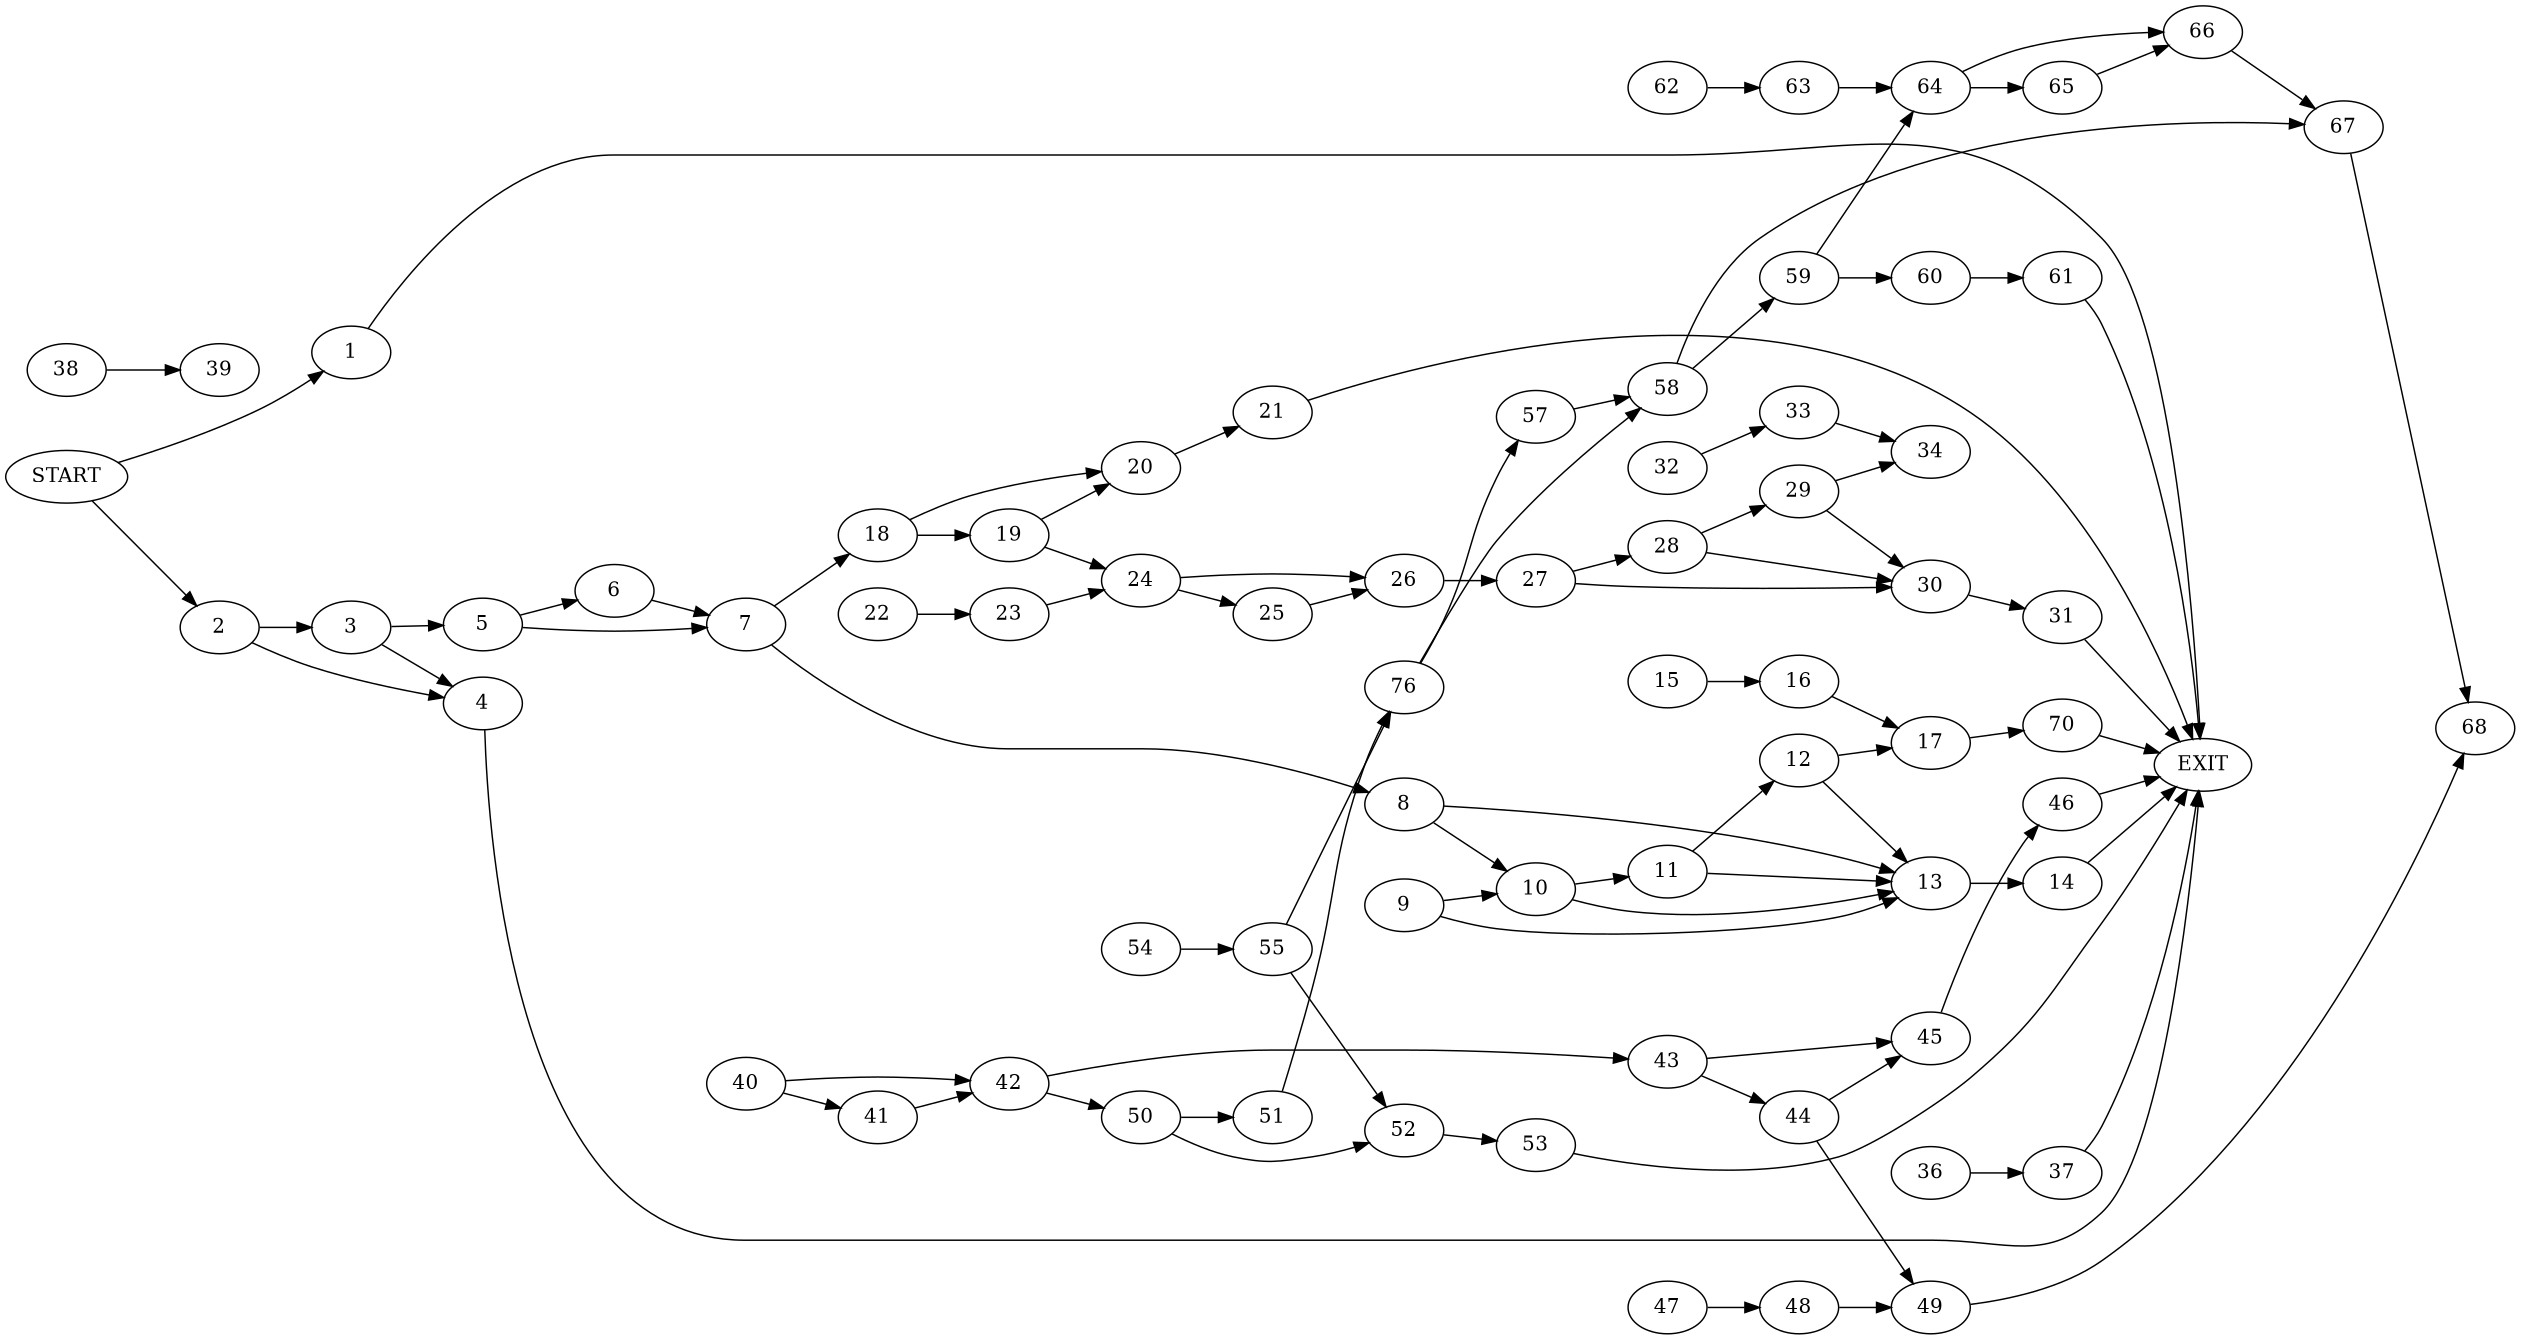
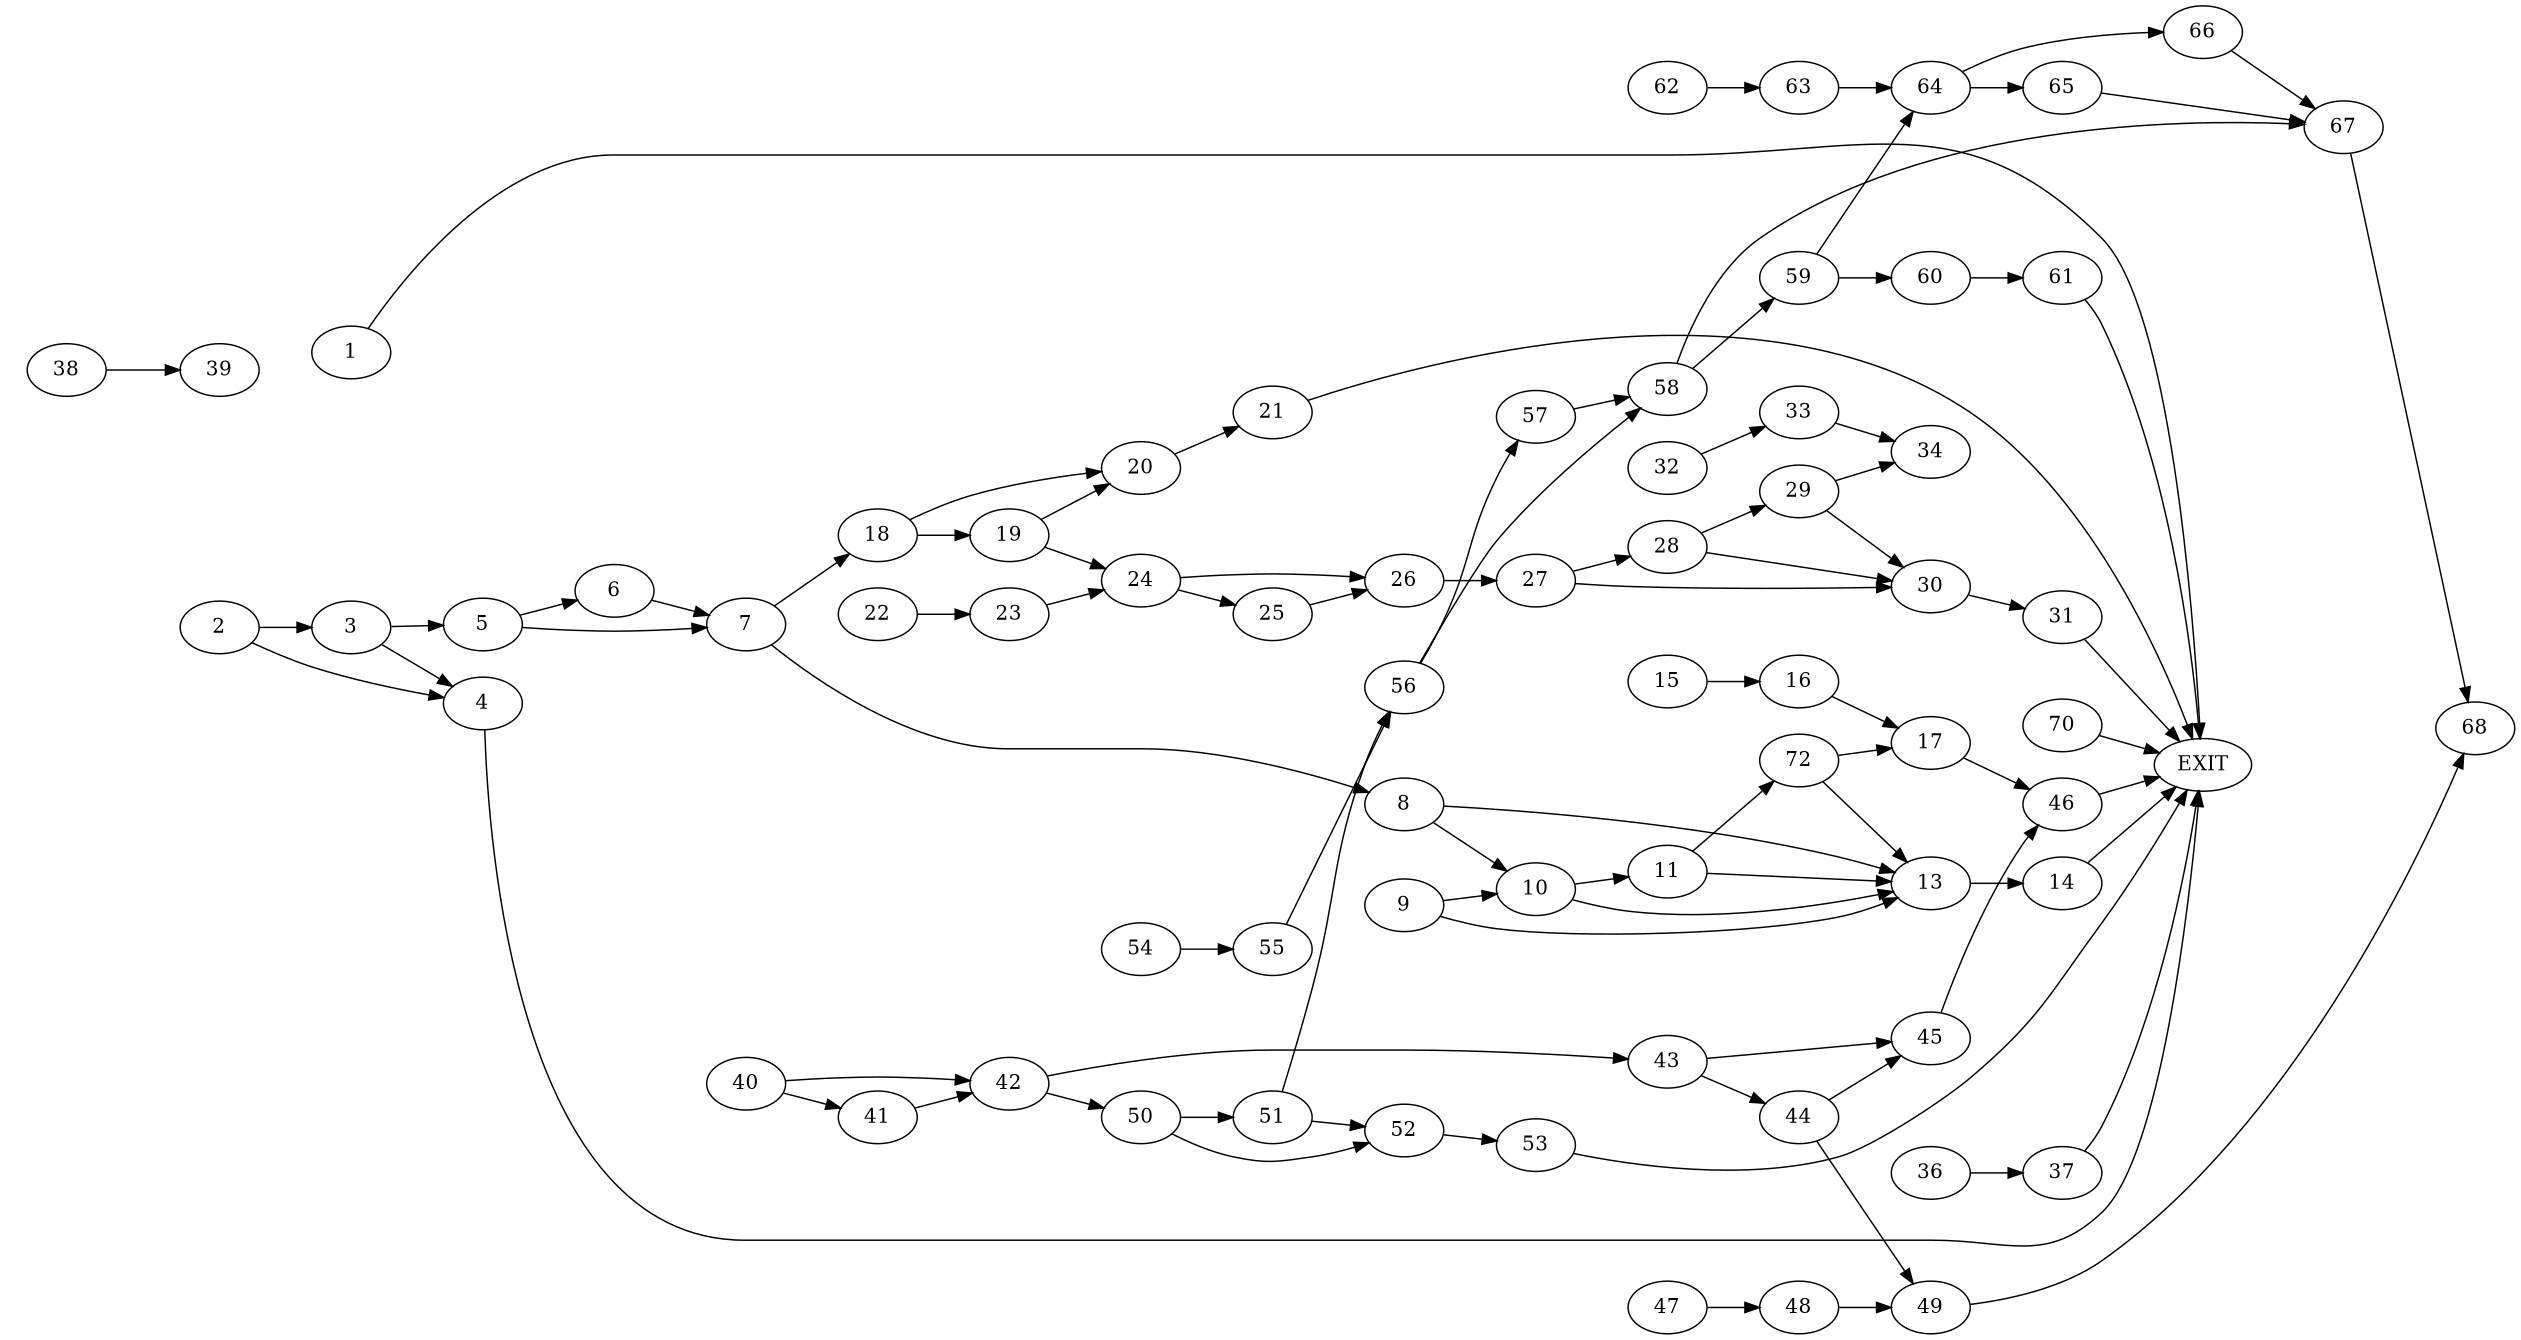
(2126, 63) -> (2196, 106)
(67, 477) -> none
(1404, 687) -> (1404, 687)
(1989, 735) -> (1990, 770)
(1799, 760) -> (1799, 760)
(1334, 1034) -> (1331, 1123)
